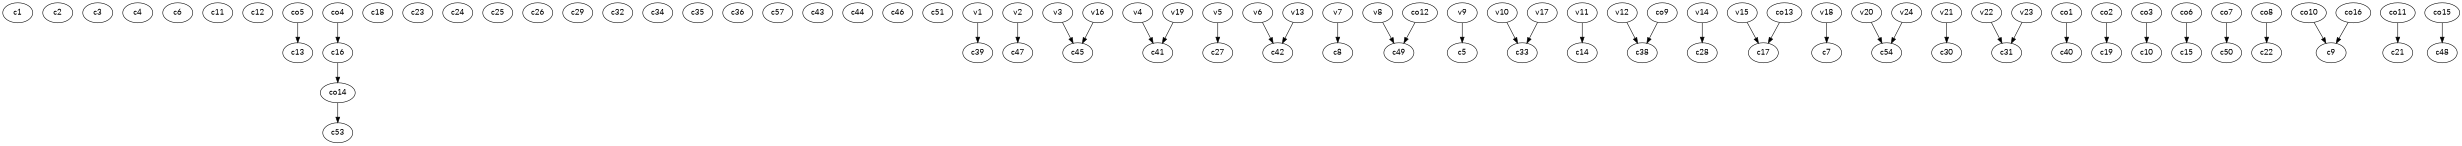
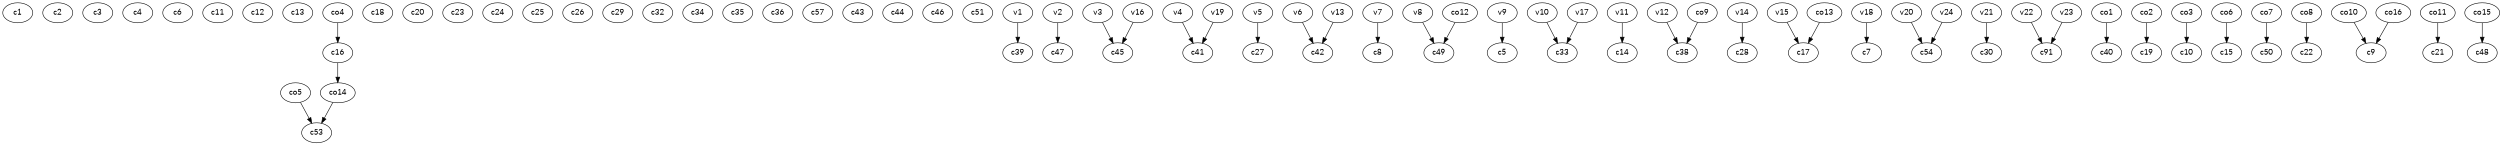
none -> (418, 13)
(298, 30) -> (305, 110)
(2007, 53) -> (2047, 53)
